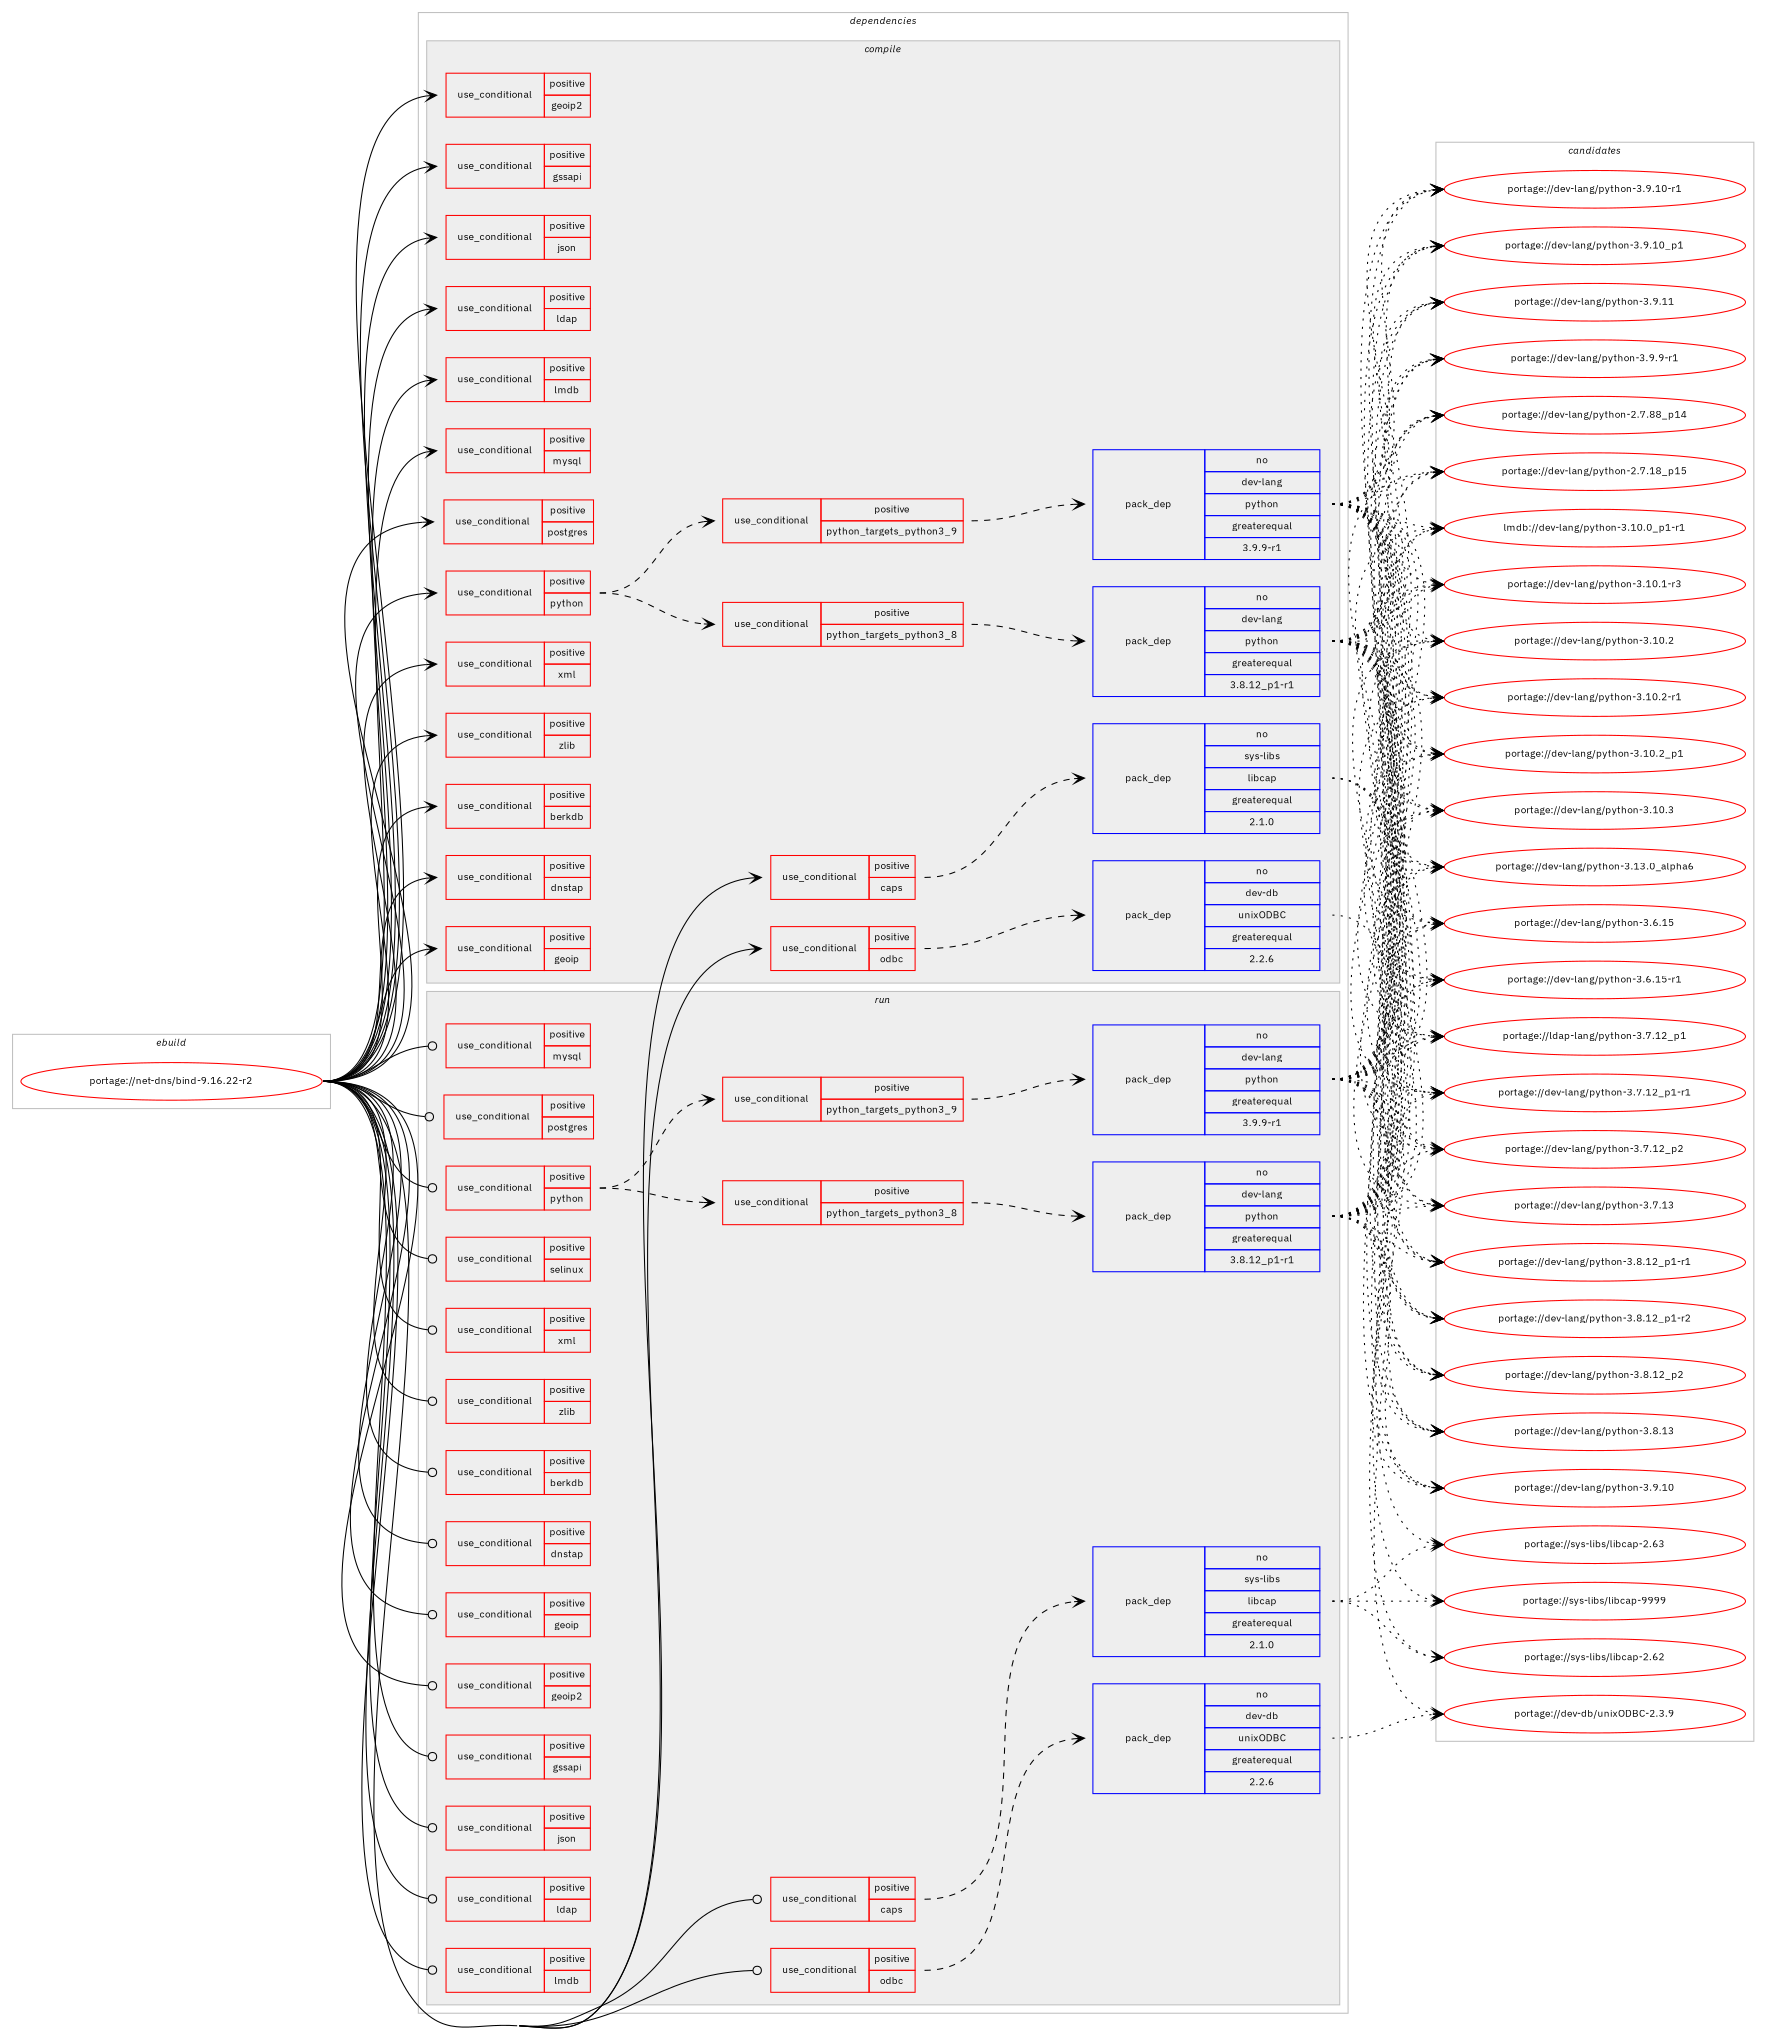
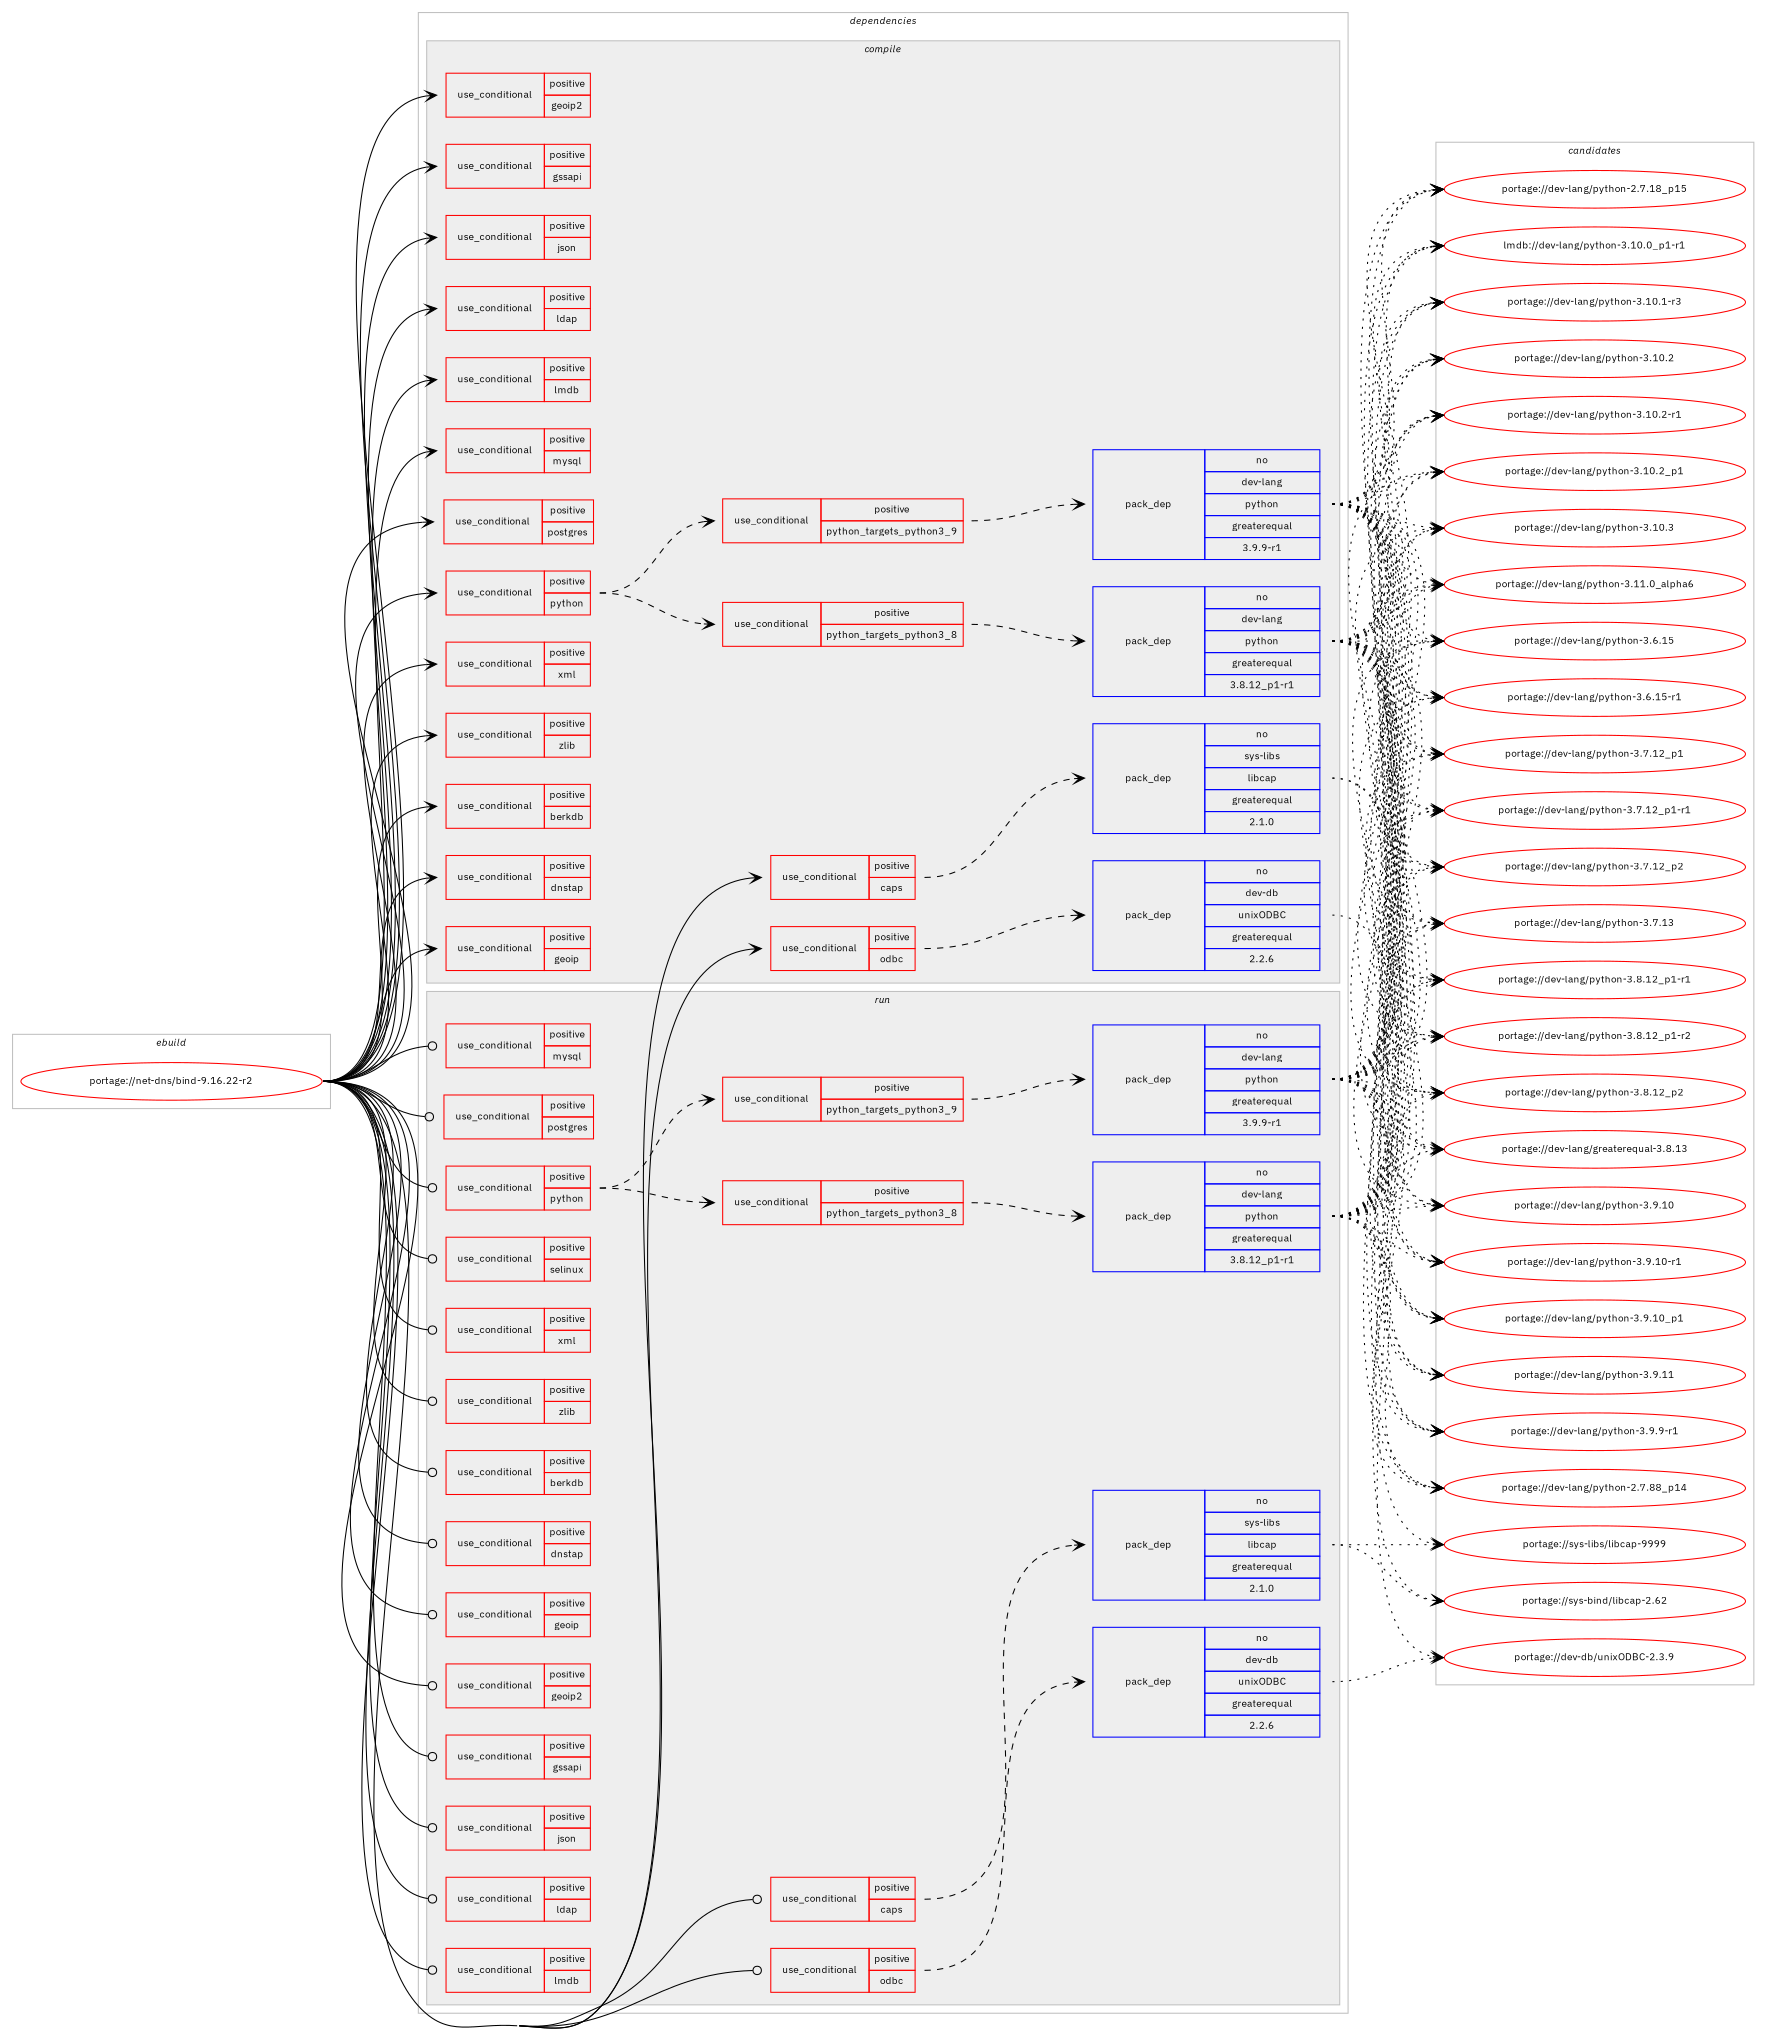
(1595, 867) -> (1595, 585)
(1595, 1036) -> (1595, 754)
(1595, 1432) -> (1595, 1149)
(1595, 1545) -> none
(1595, 1658) -> (1595, 1601)
